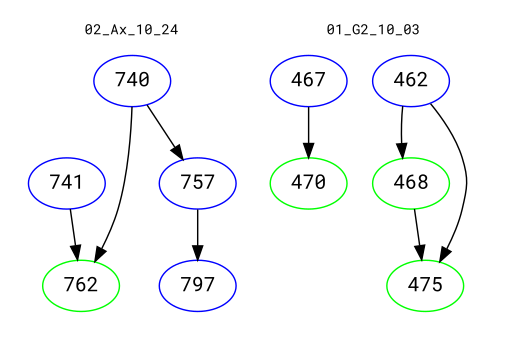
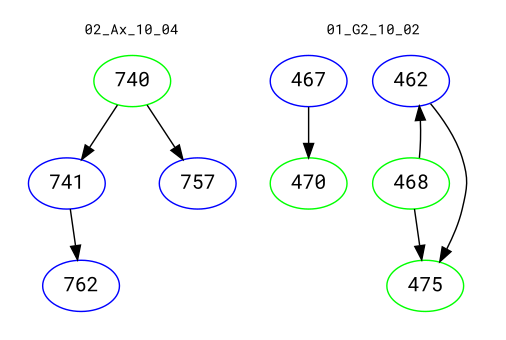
(132, 31) -> (132, 31)
(374, 31) -> (374, 31)
(132, 81) -> (132, 81)
(402, 125) -> (421, 139)
(125, 180) -> (104, 126)
(81, 286) -> (81, 286)
(198, 286) -> none
